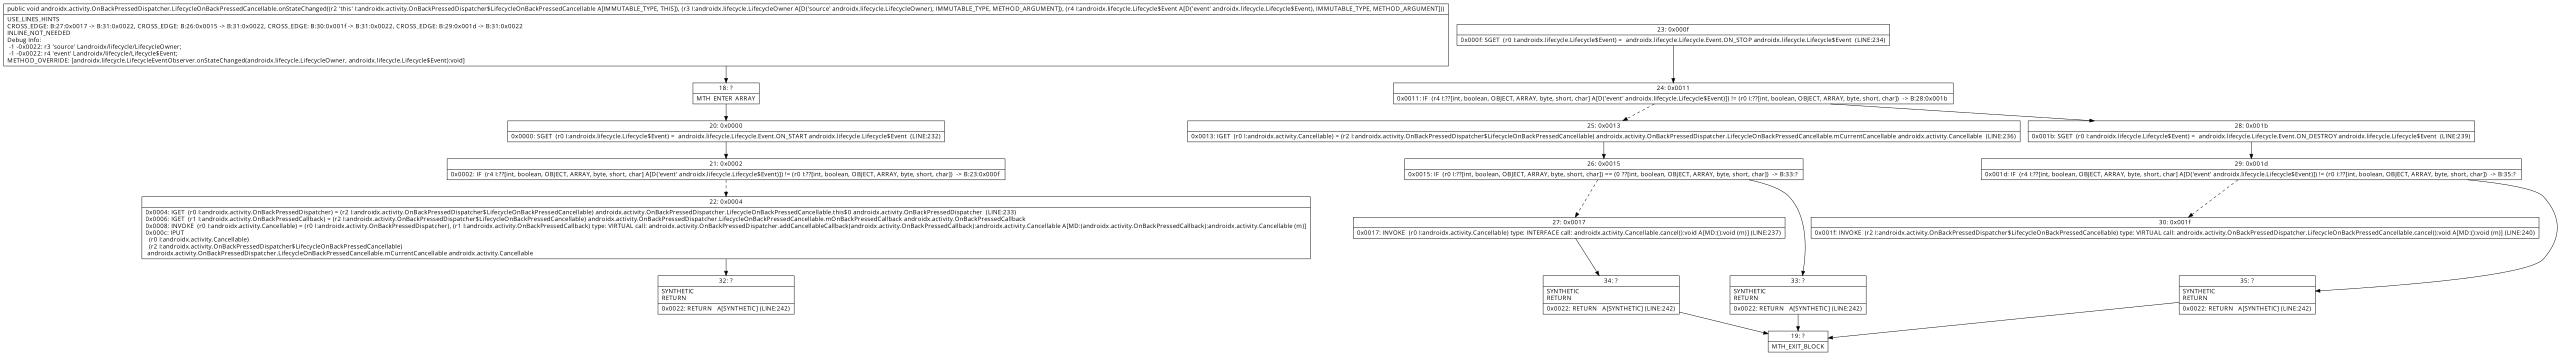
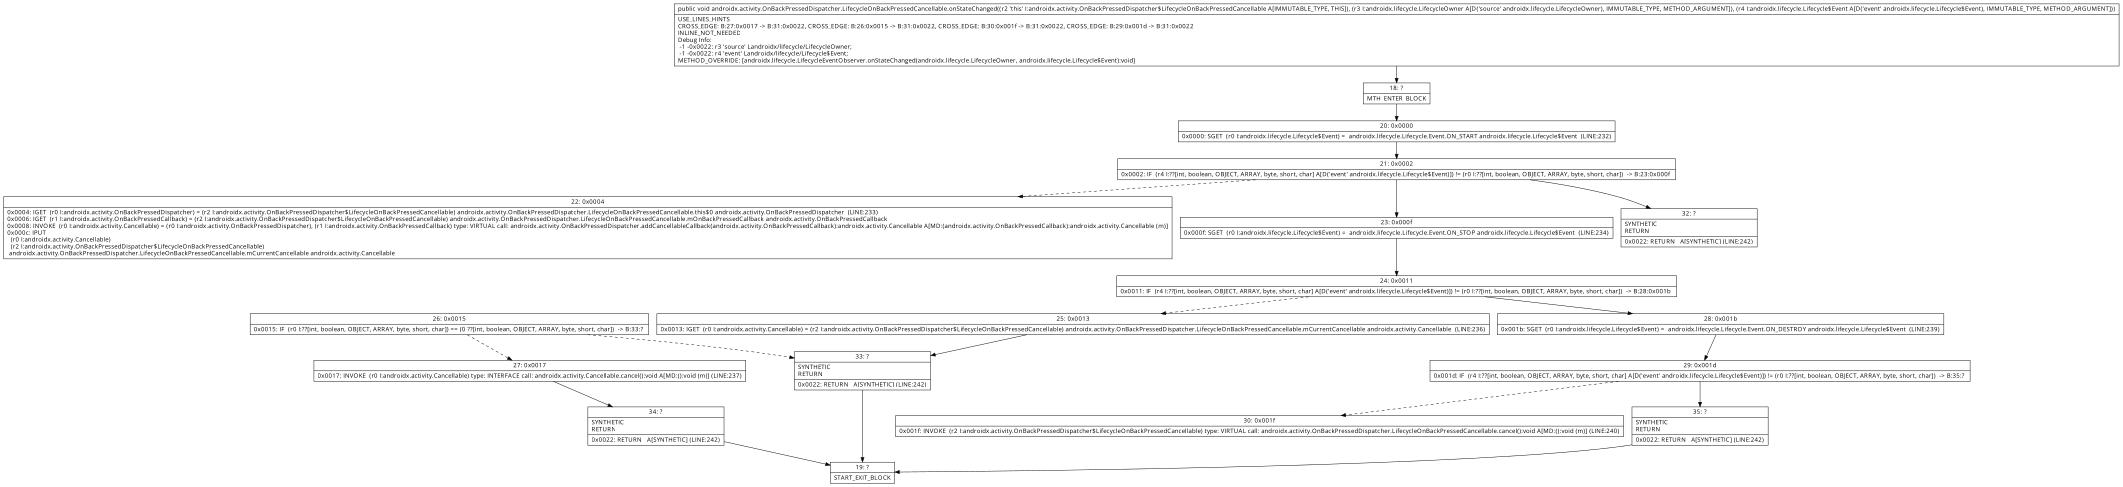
(726, 98) -> (1397, 98)
(1604, 148) -> (981, 345)
none -> (1397, 196)
(1798, 211) -> (689, 344)
(726, 265) -> (1589, 190)
(1798, 347) -> (862, 478)
